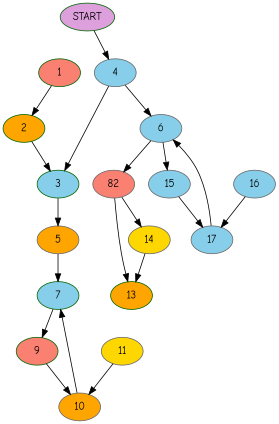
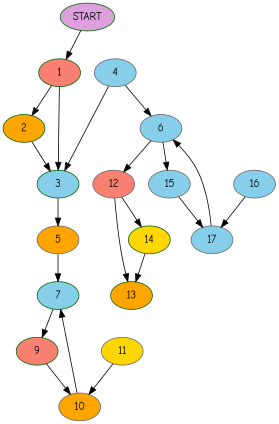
(100, 41) -> (75, 41)
none -> (59, 124)
(114, 184) -> (114, 184)
(149, 240) -> (149, 240)
